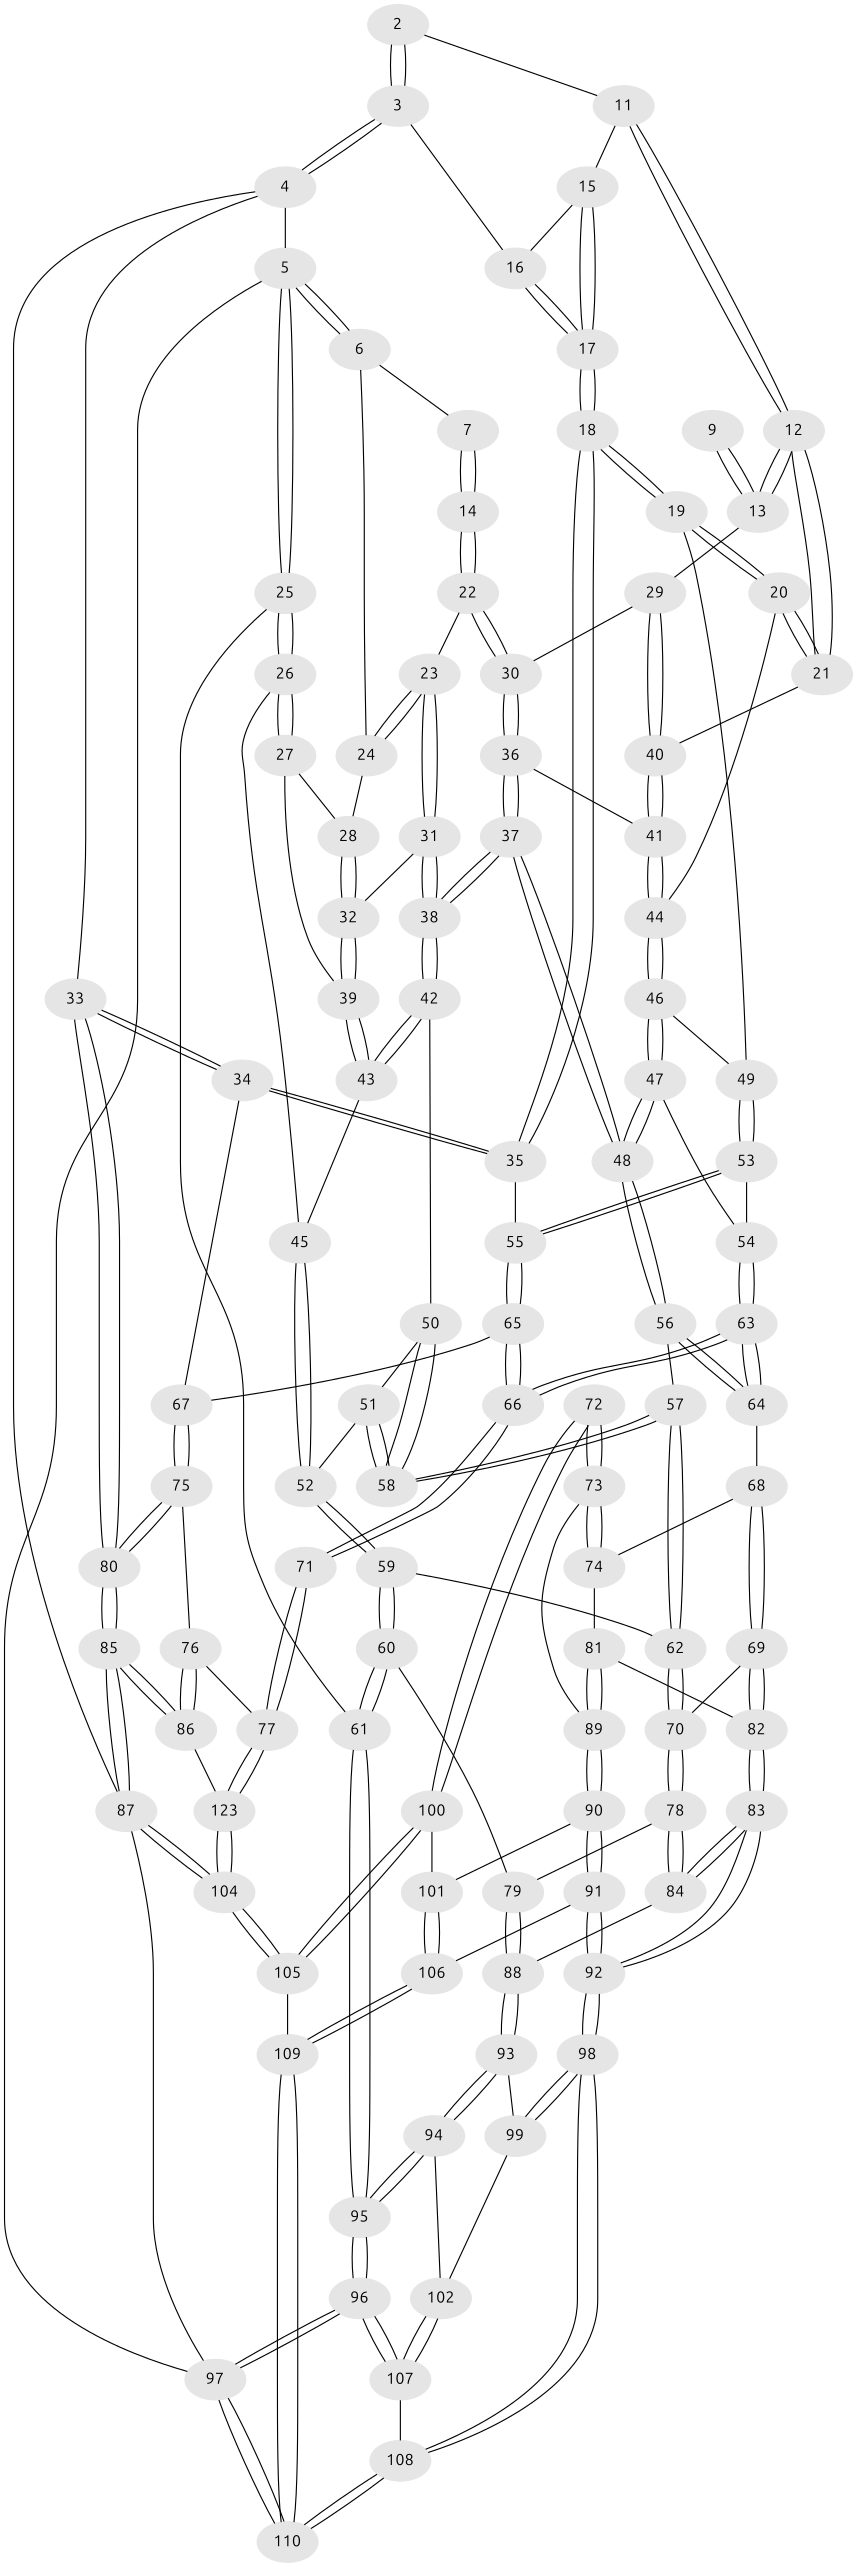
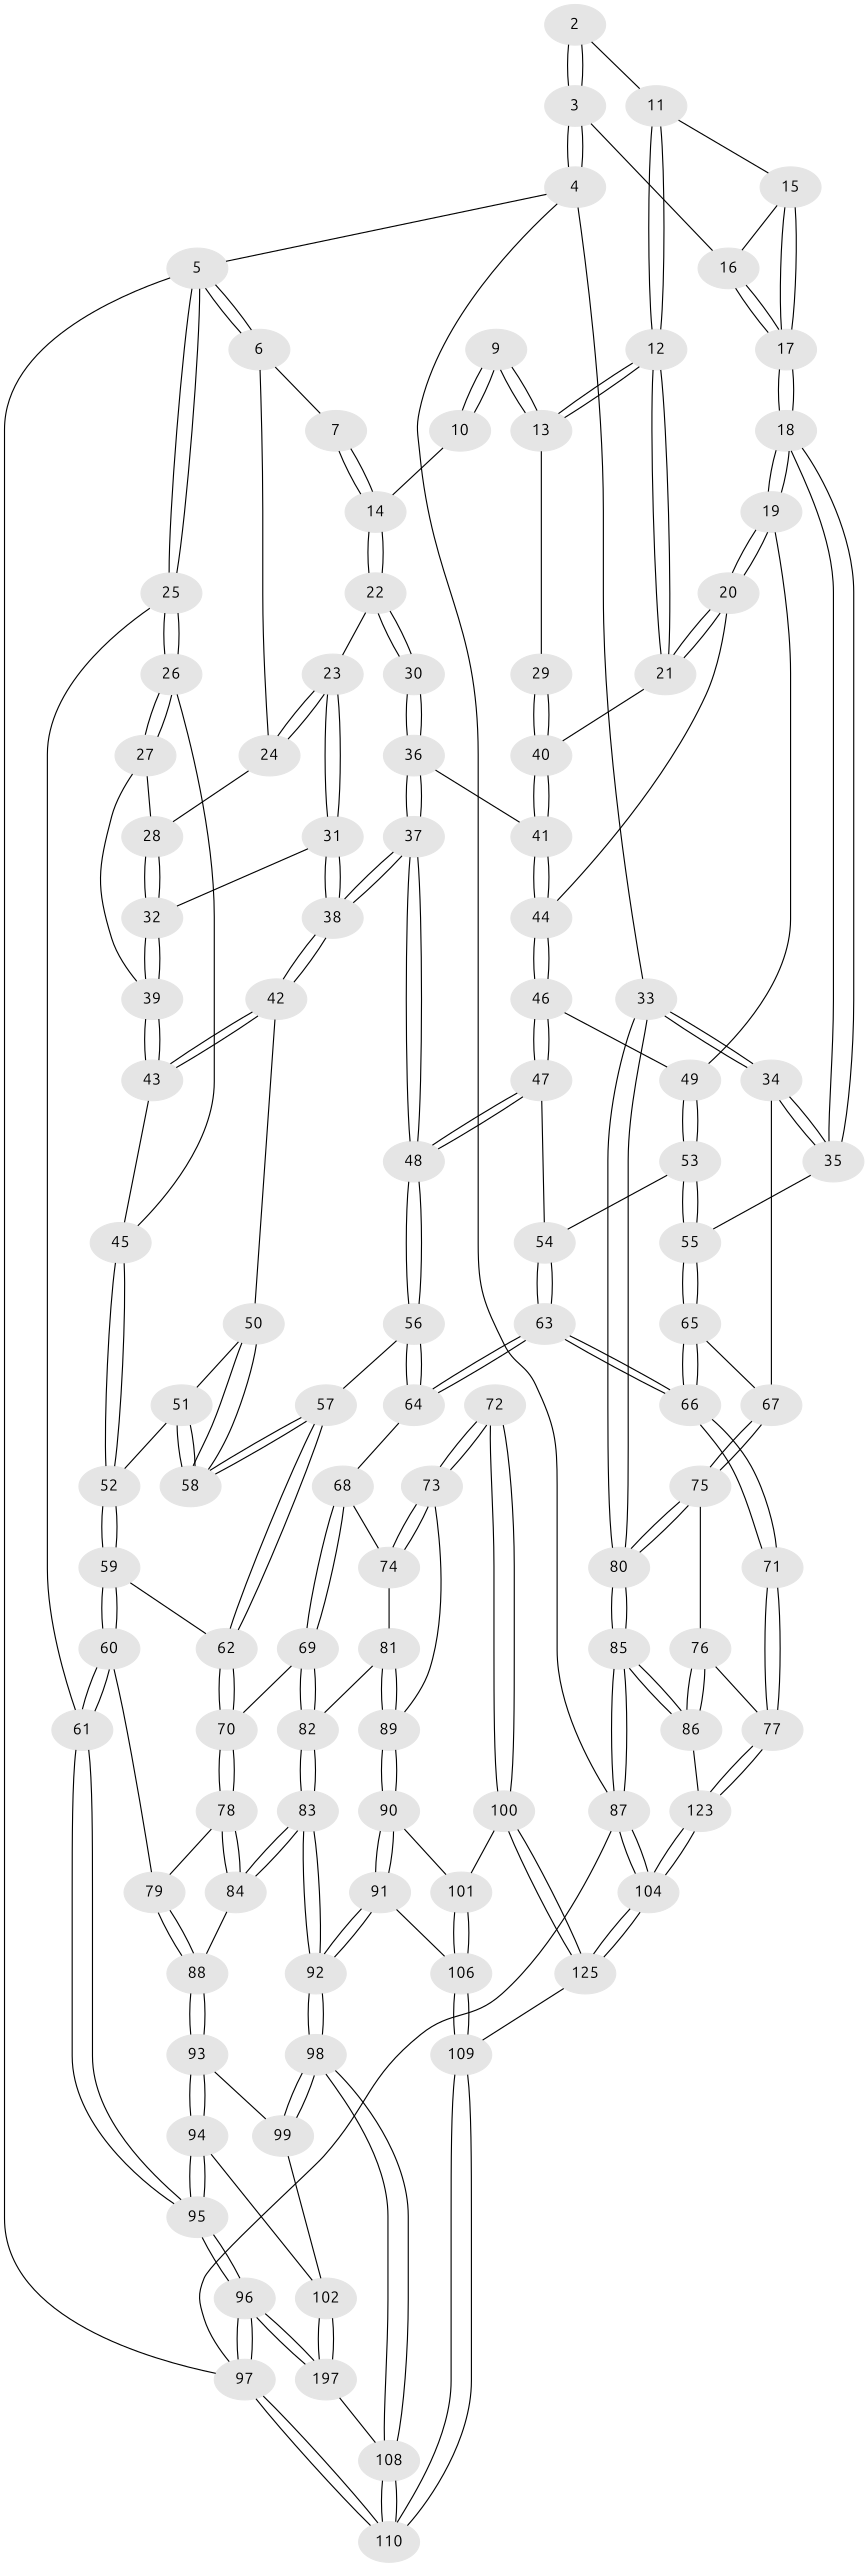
none -> (460, 431)
(583, 634) -> none
(288, 1974) -> (585, 1974)
(400, 2380) -> (326, 2380)
